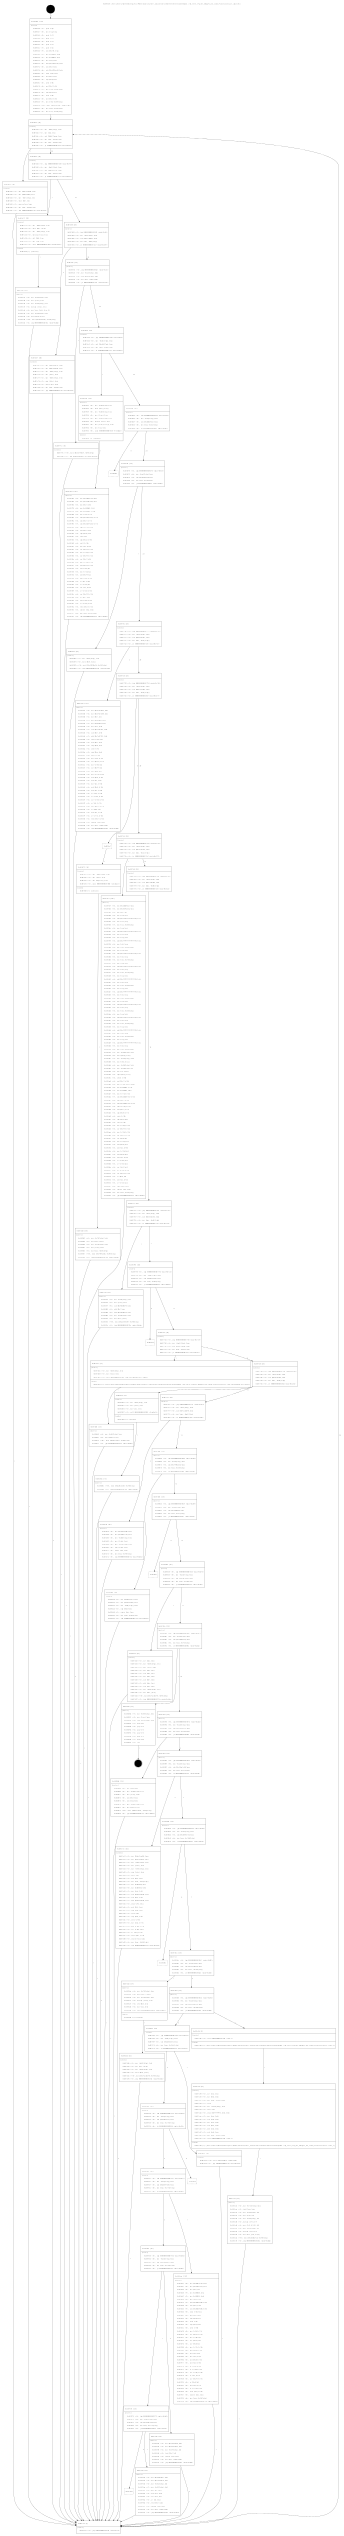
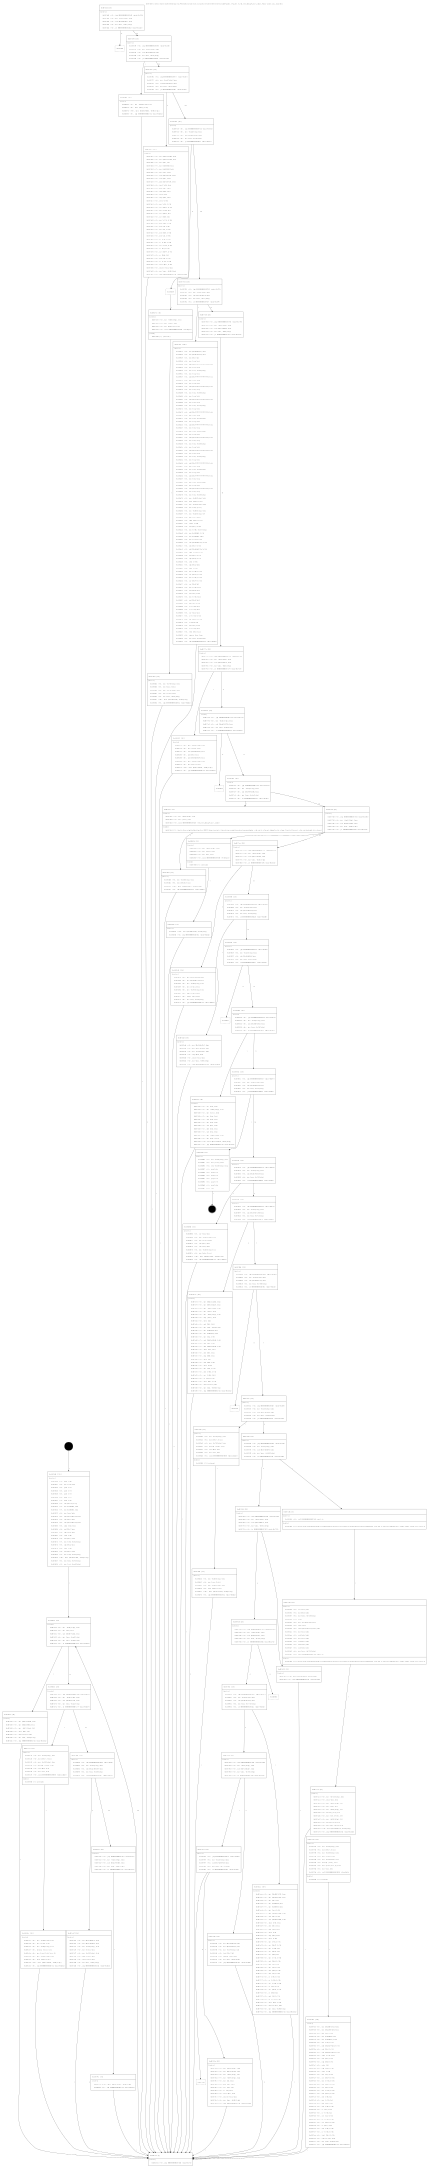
(102, 340) -> none
